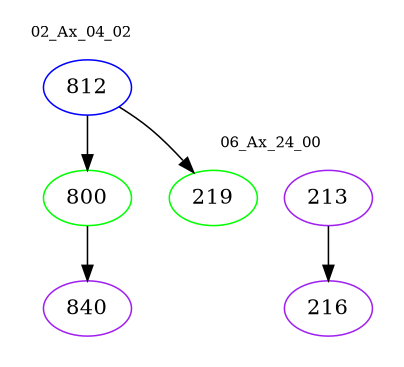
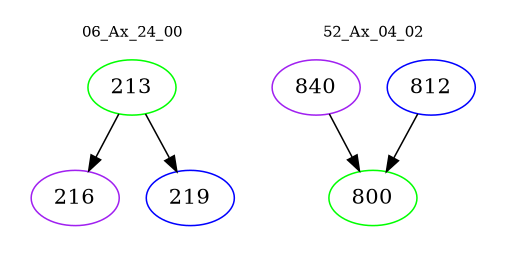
(81, 33) -> (374, 33)
(167, 144) -> (157, 136)
(213, 198) -> (190, 198)
(328, 198) -> (132, 87)
(87, 246) -> (341, 136)
